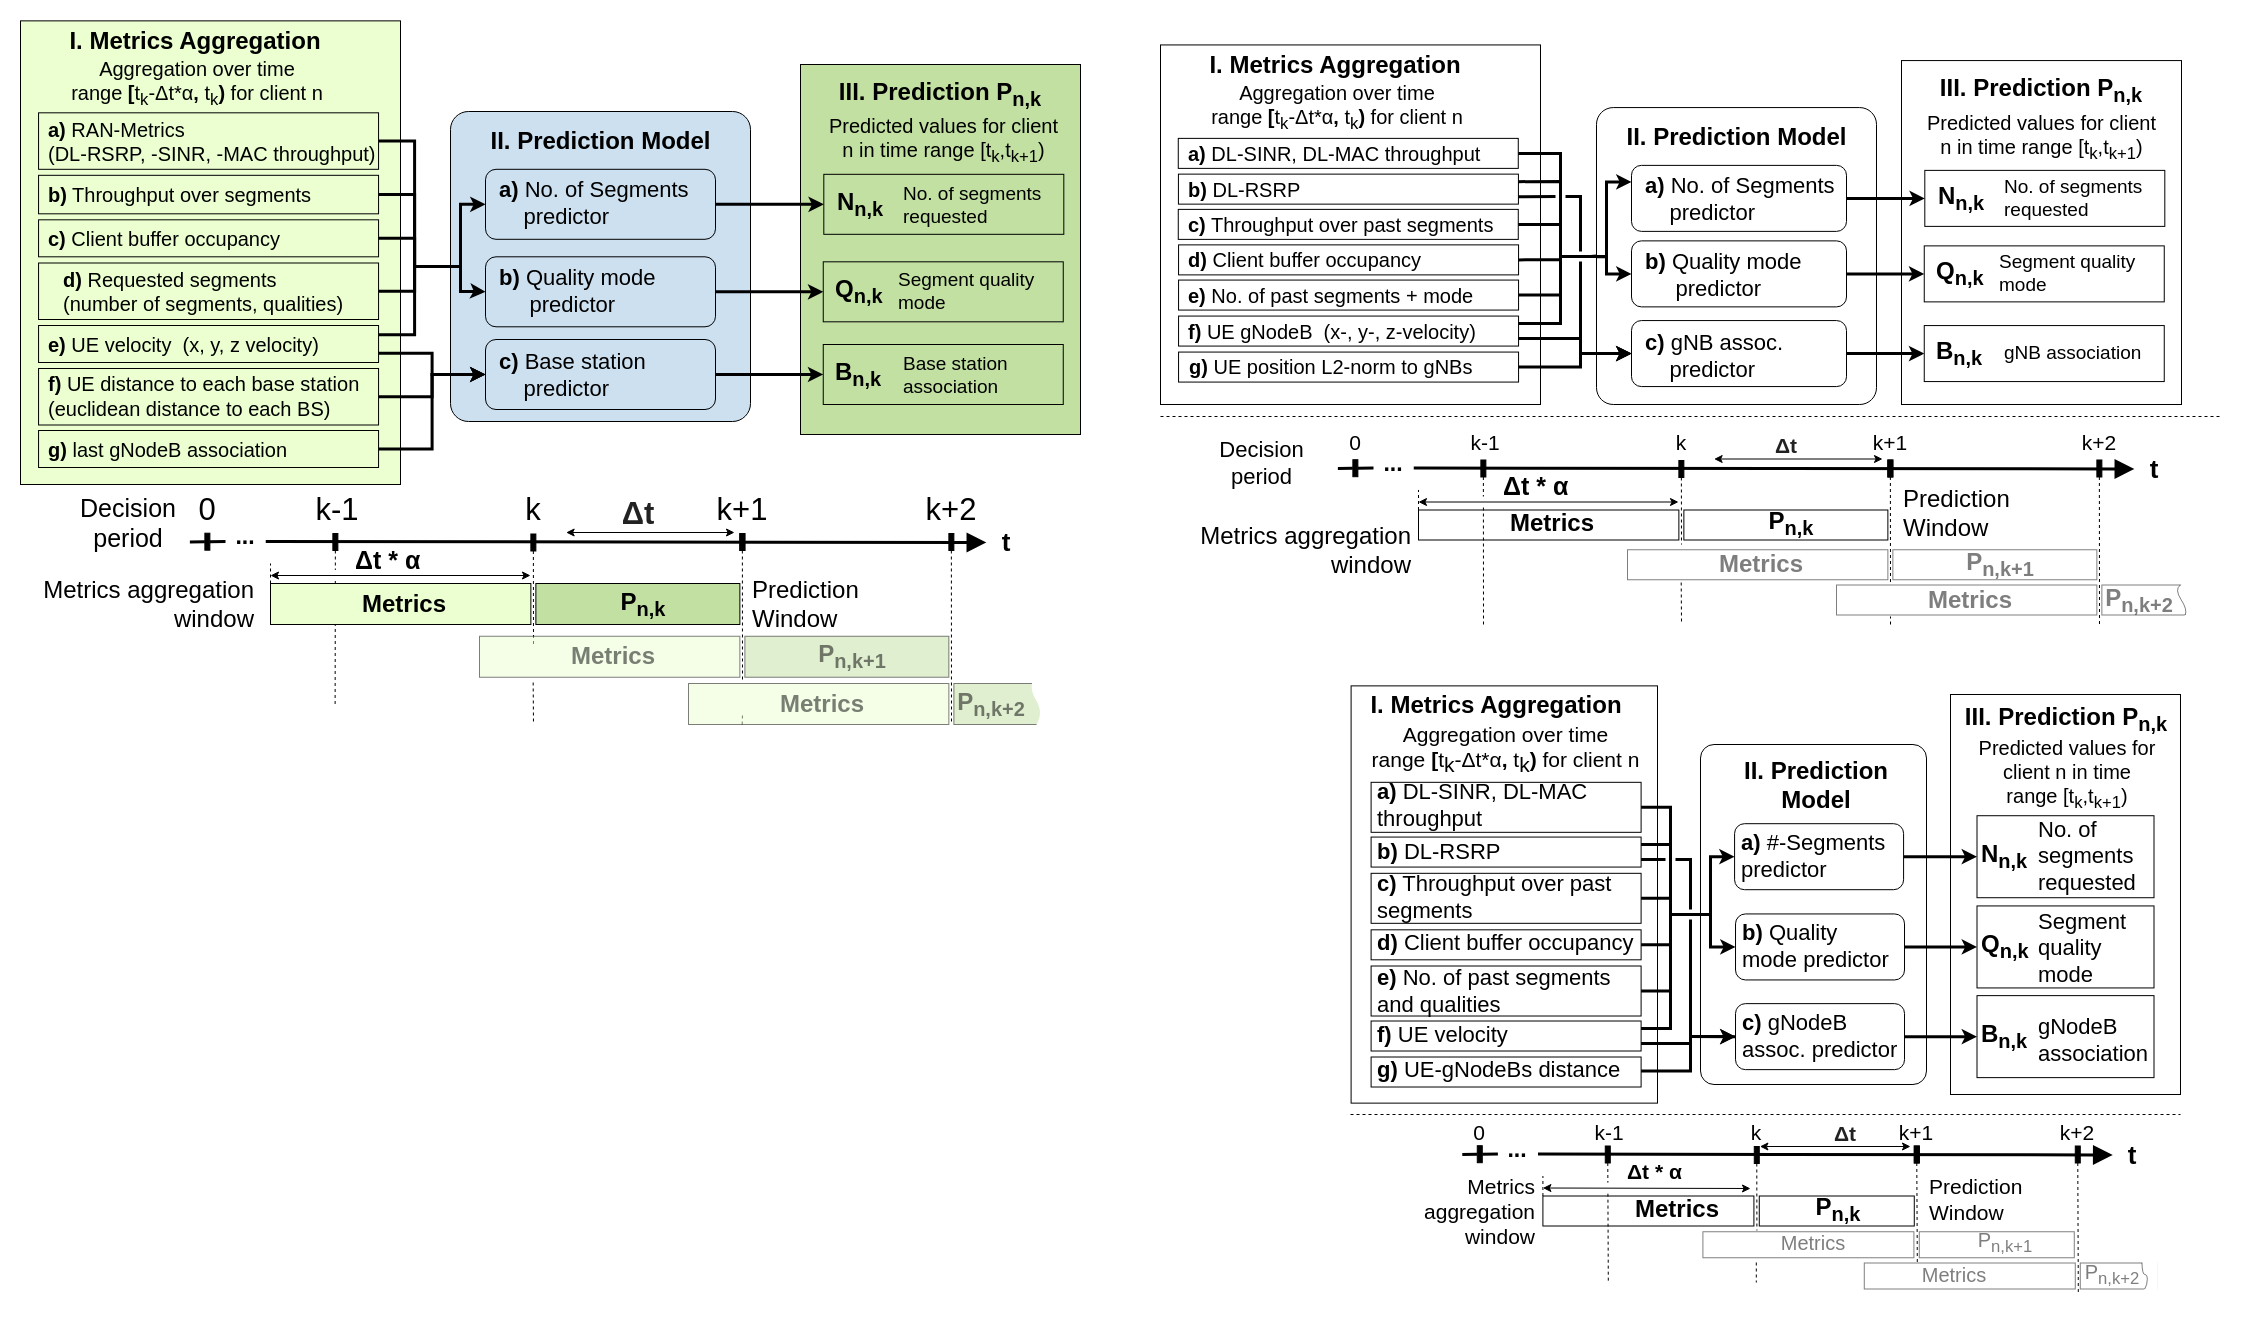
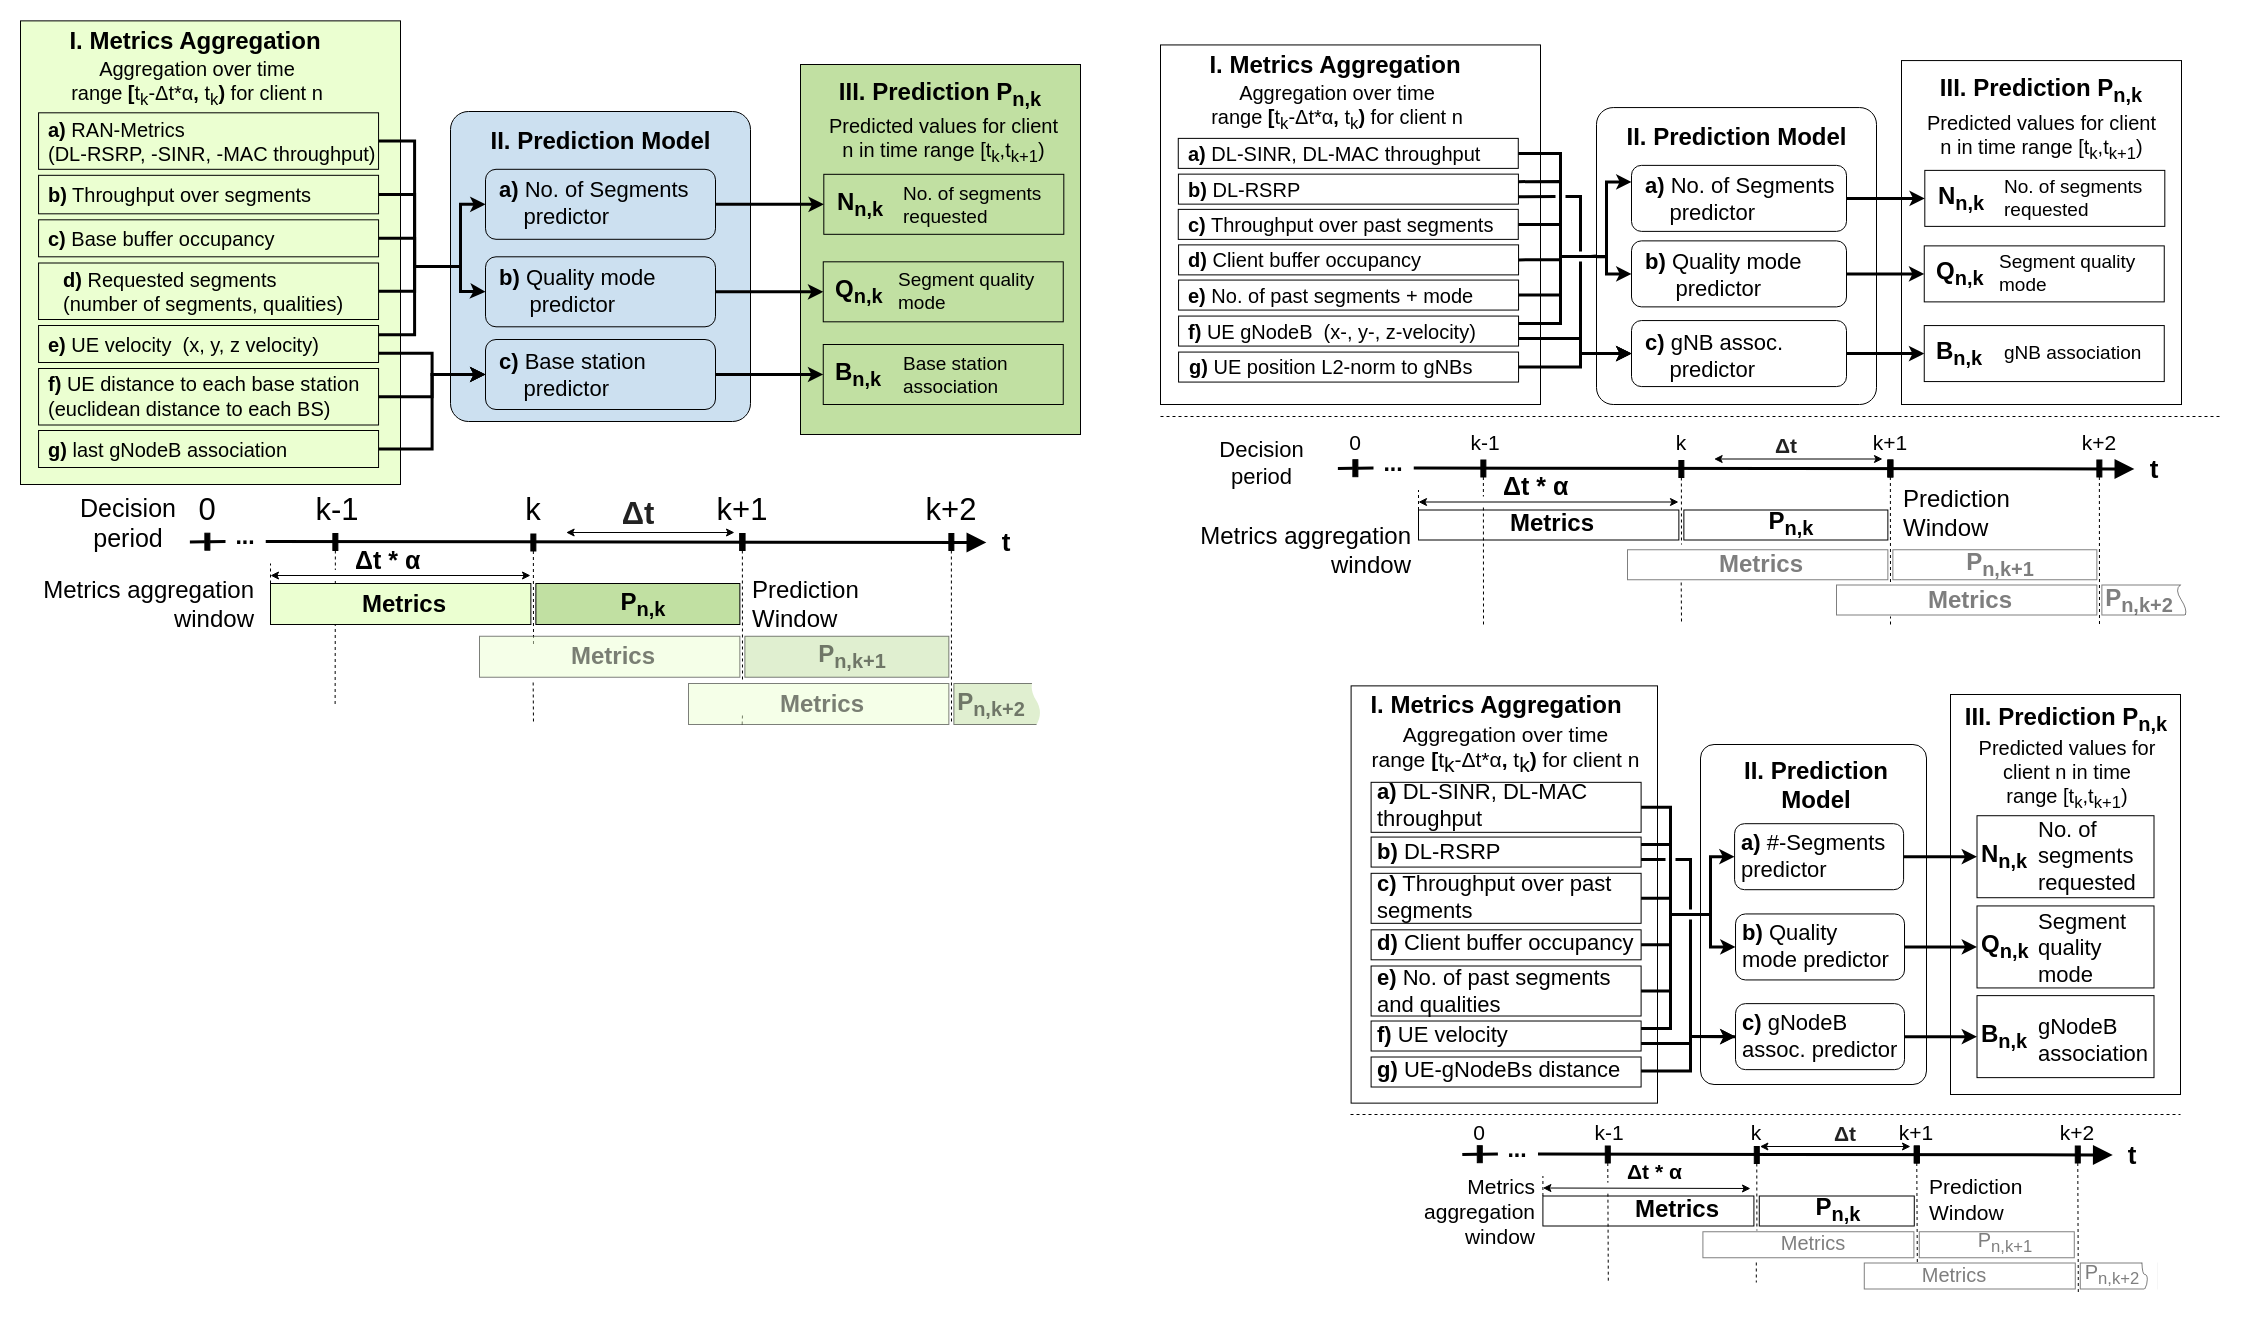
(181, 239) -> (175, 239)
